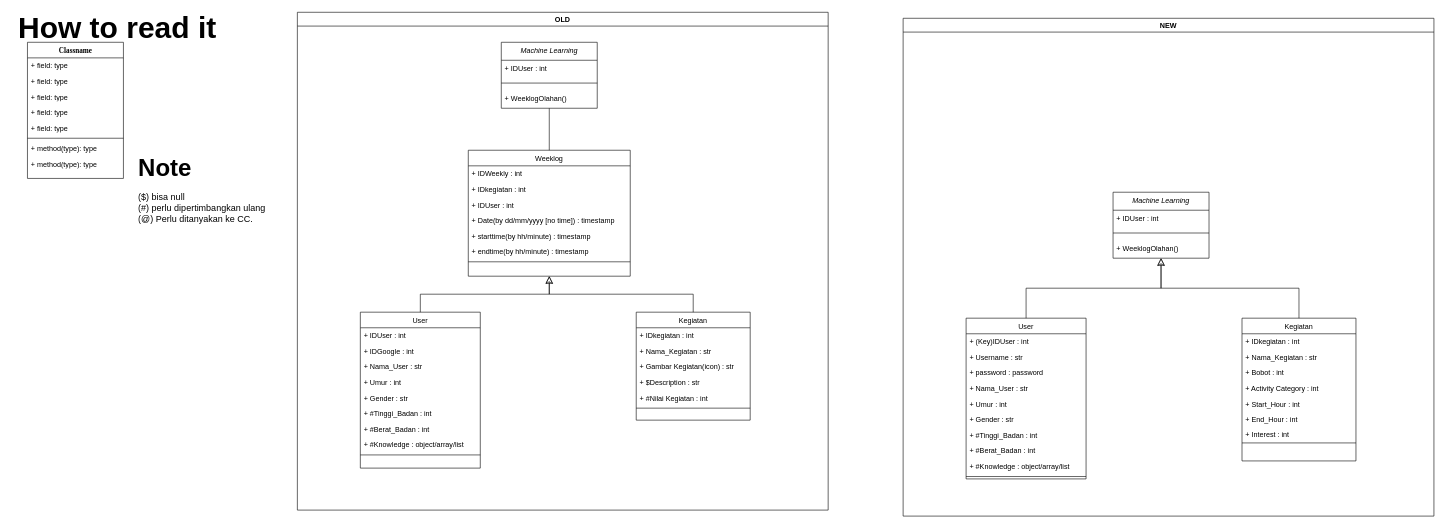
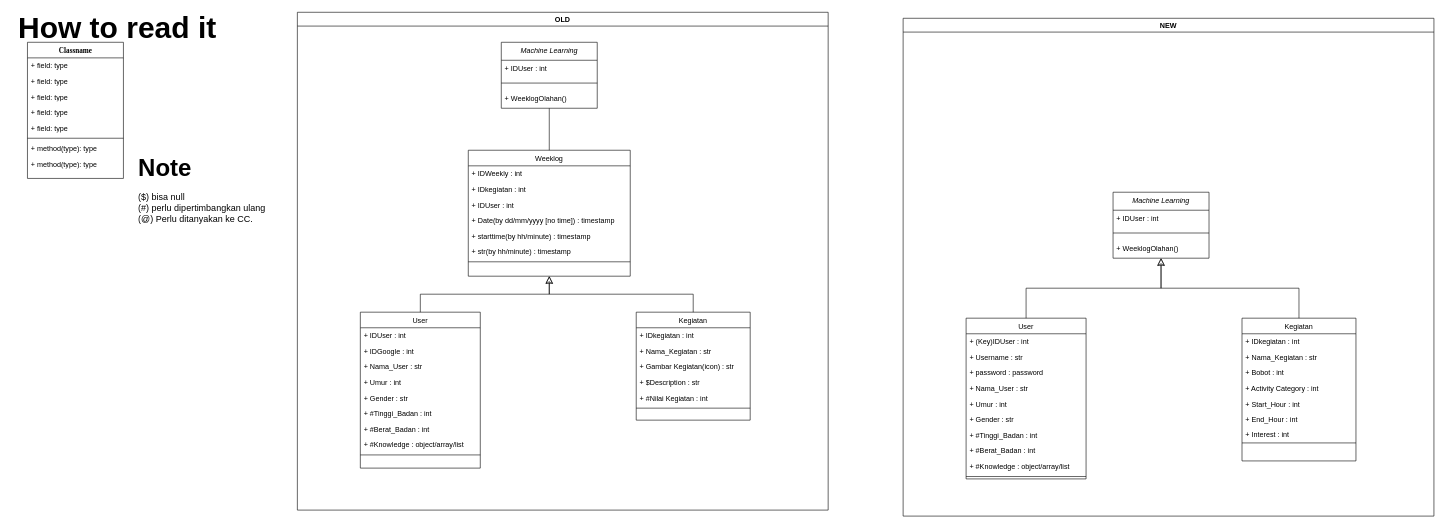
(535, 252) -> (528, 252)
